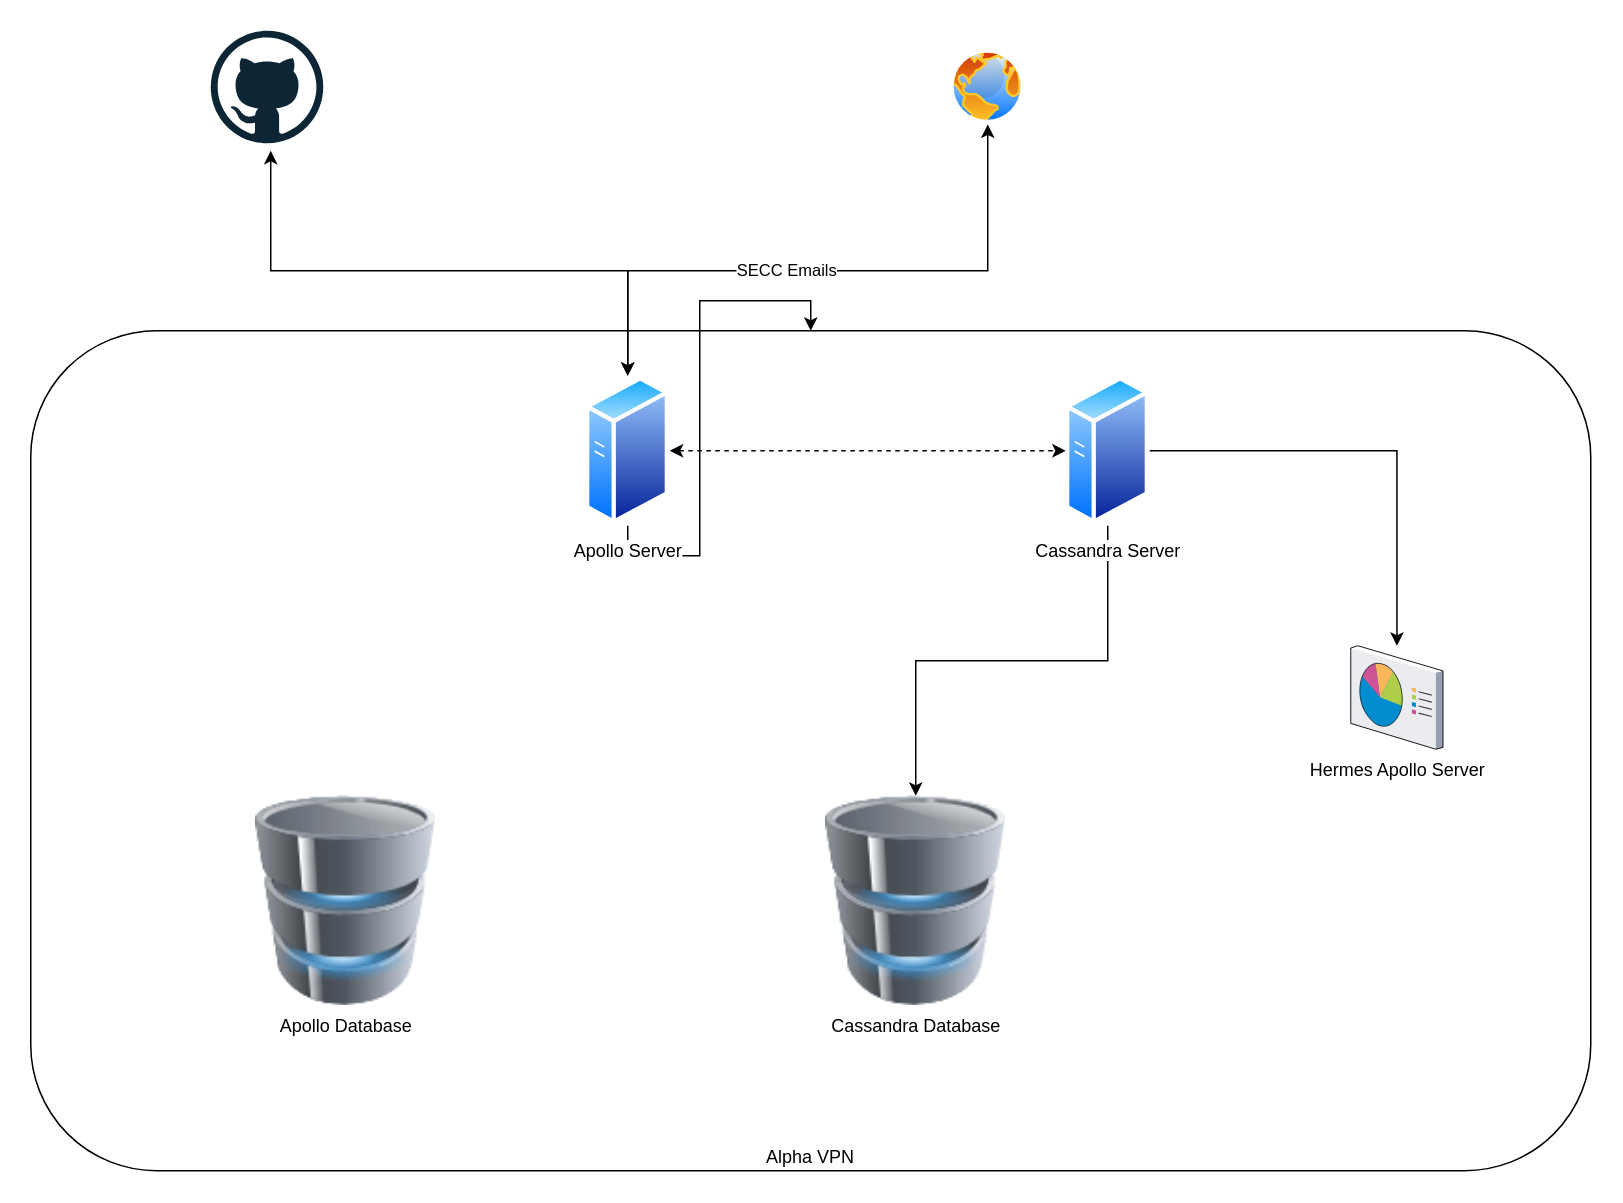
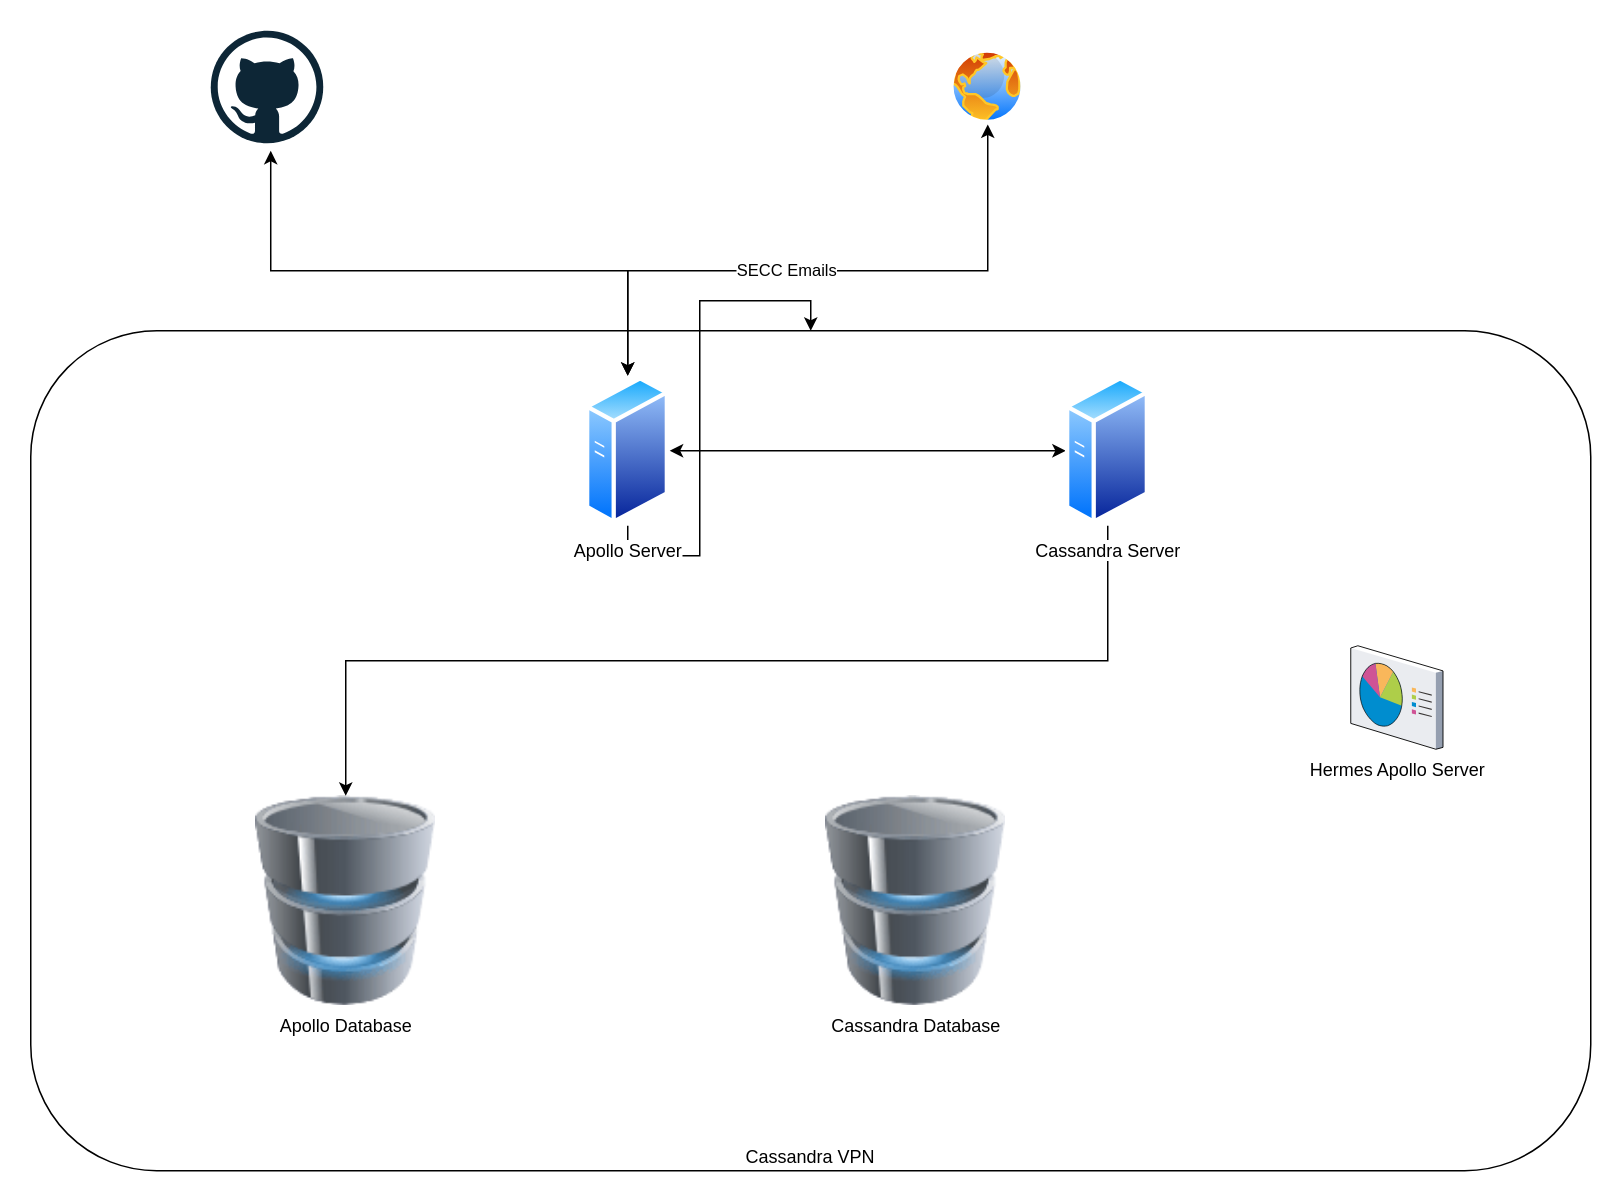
(869, 451) -> (869, 451)
(1366, 451) -> none
(916, 722) -> (570, 661)
(811, 1155) -> (811, 1155)
